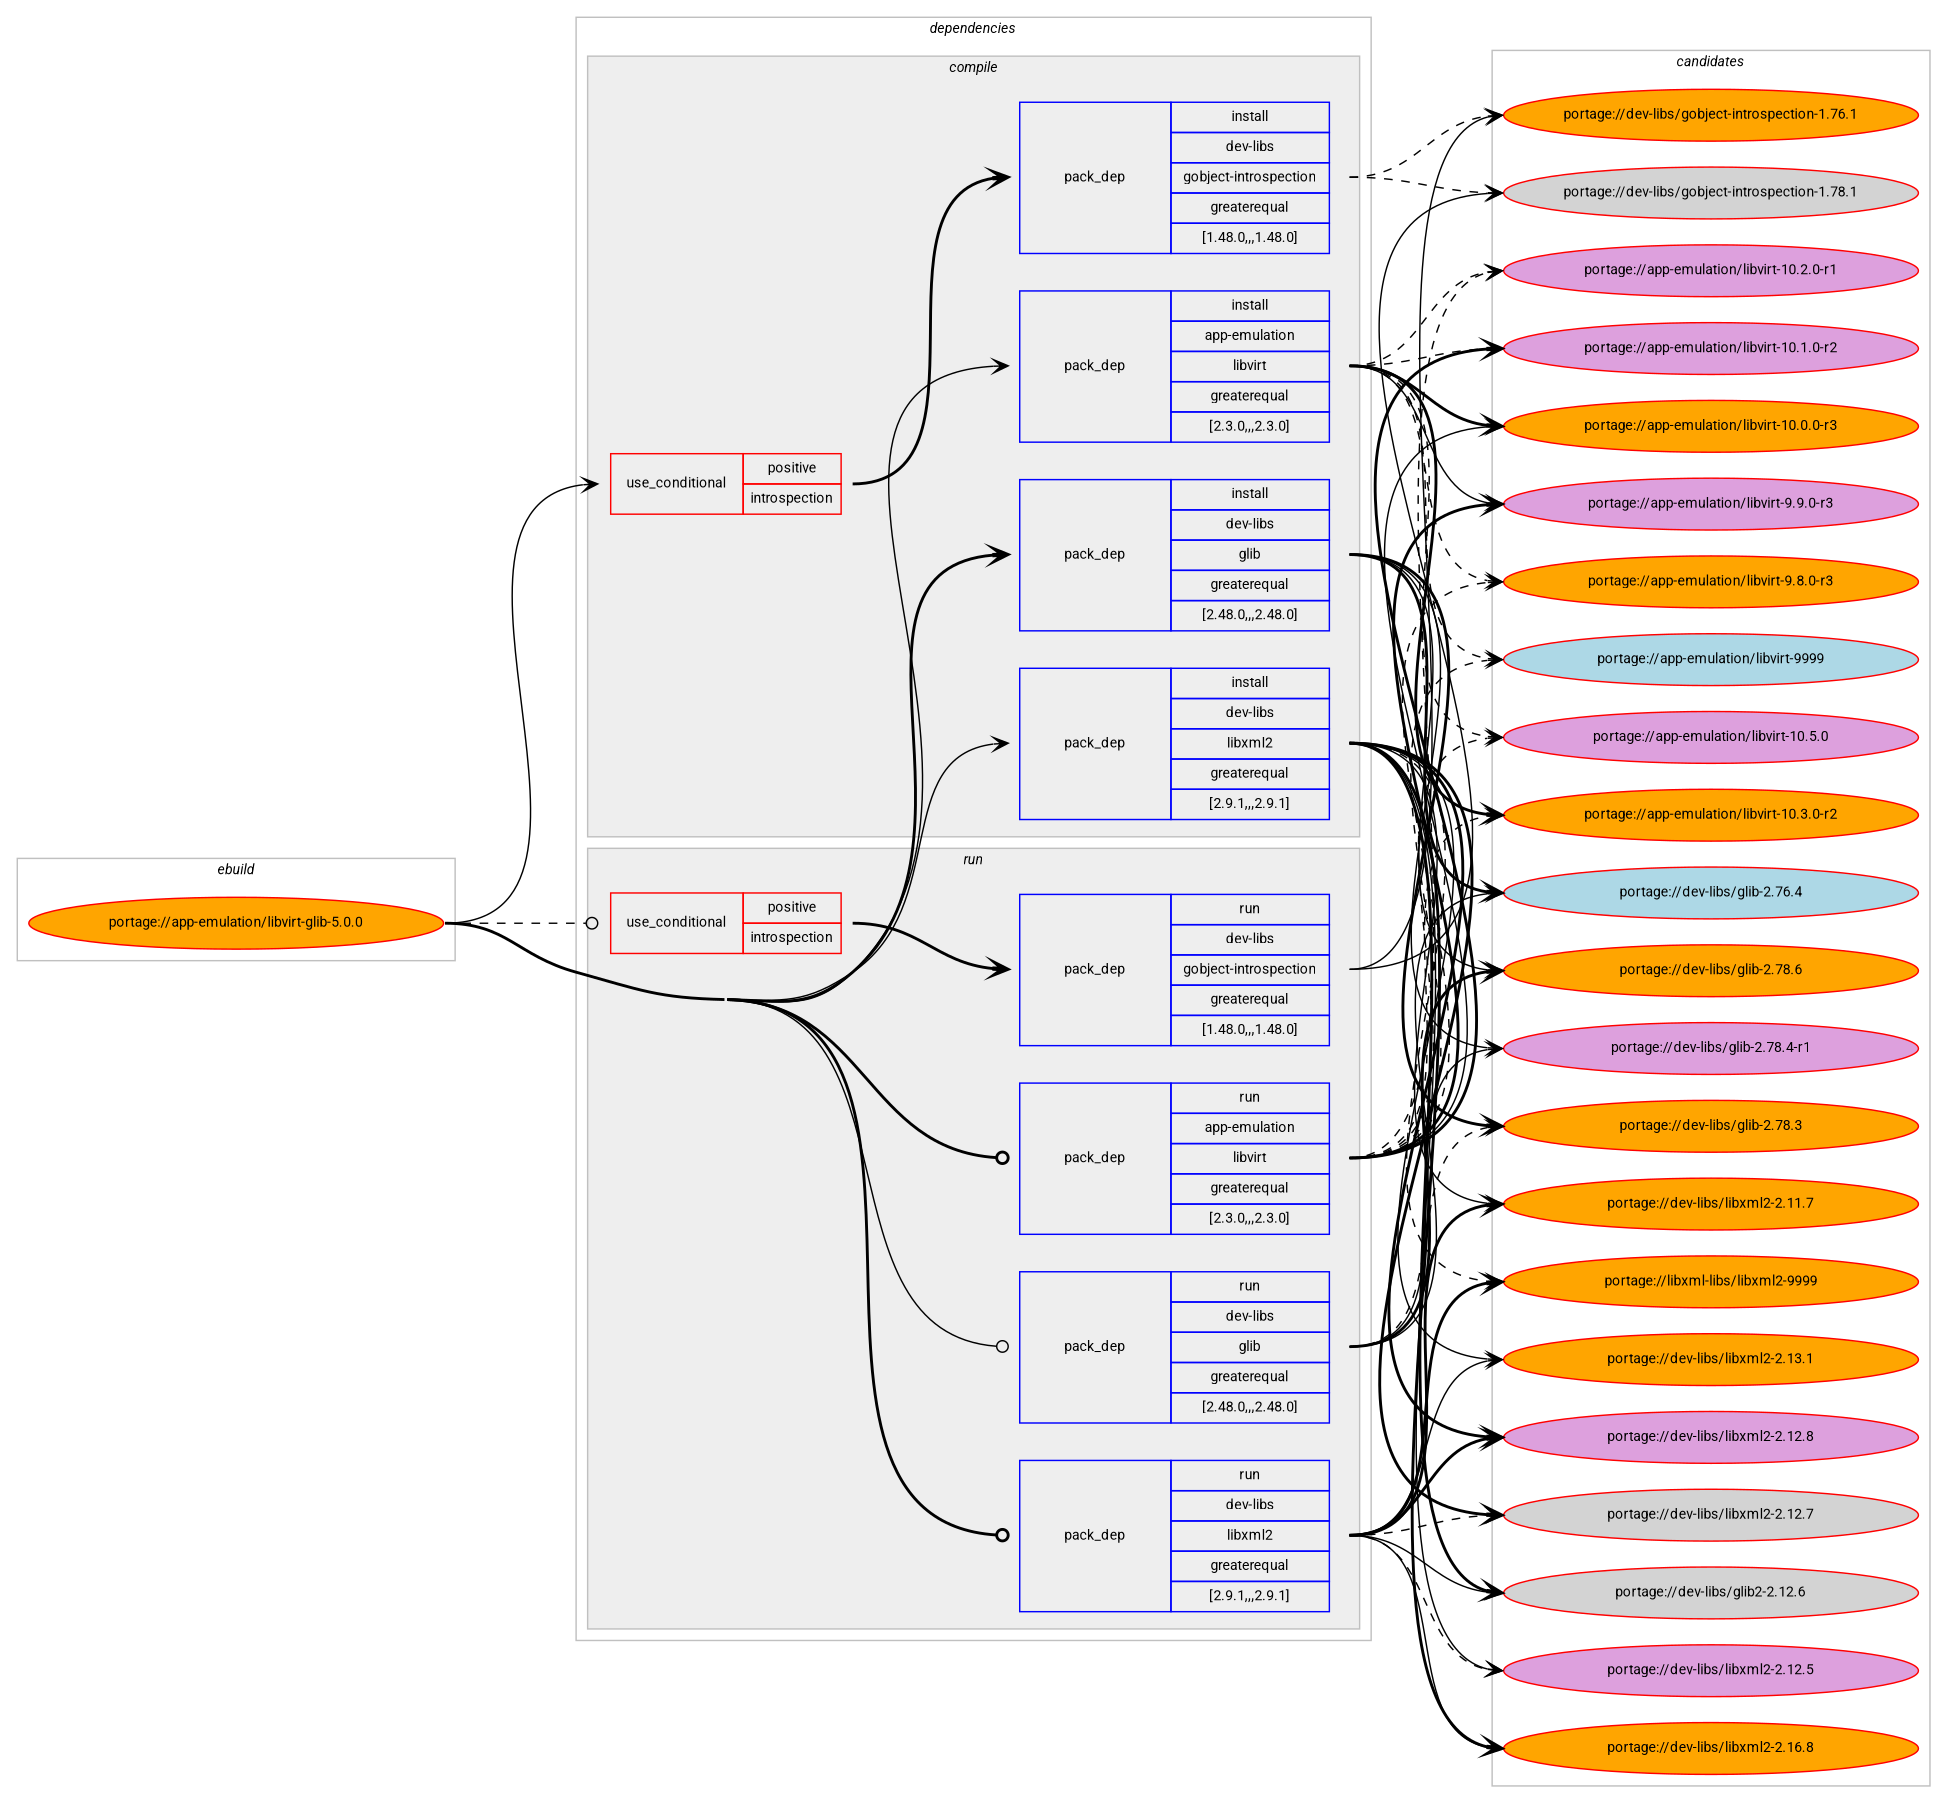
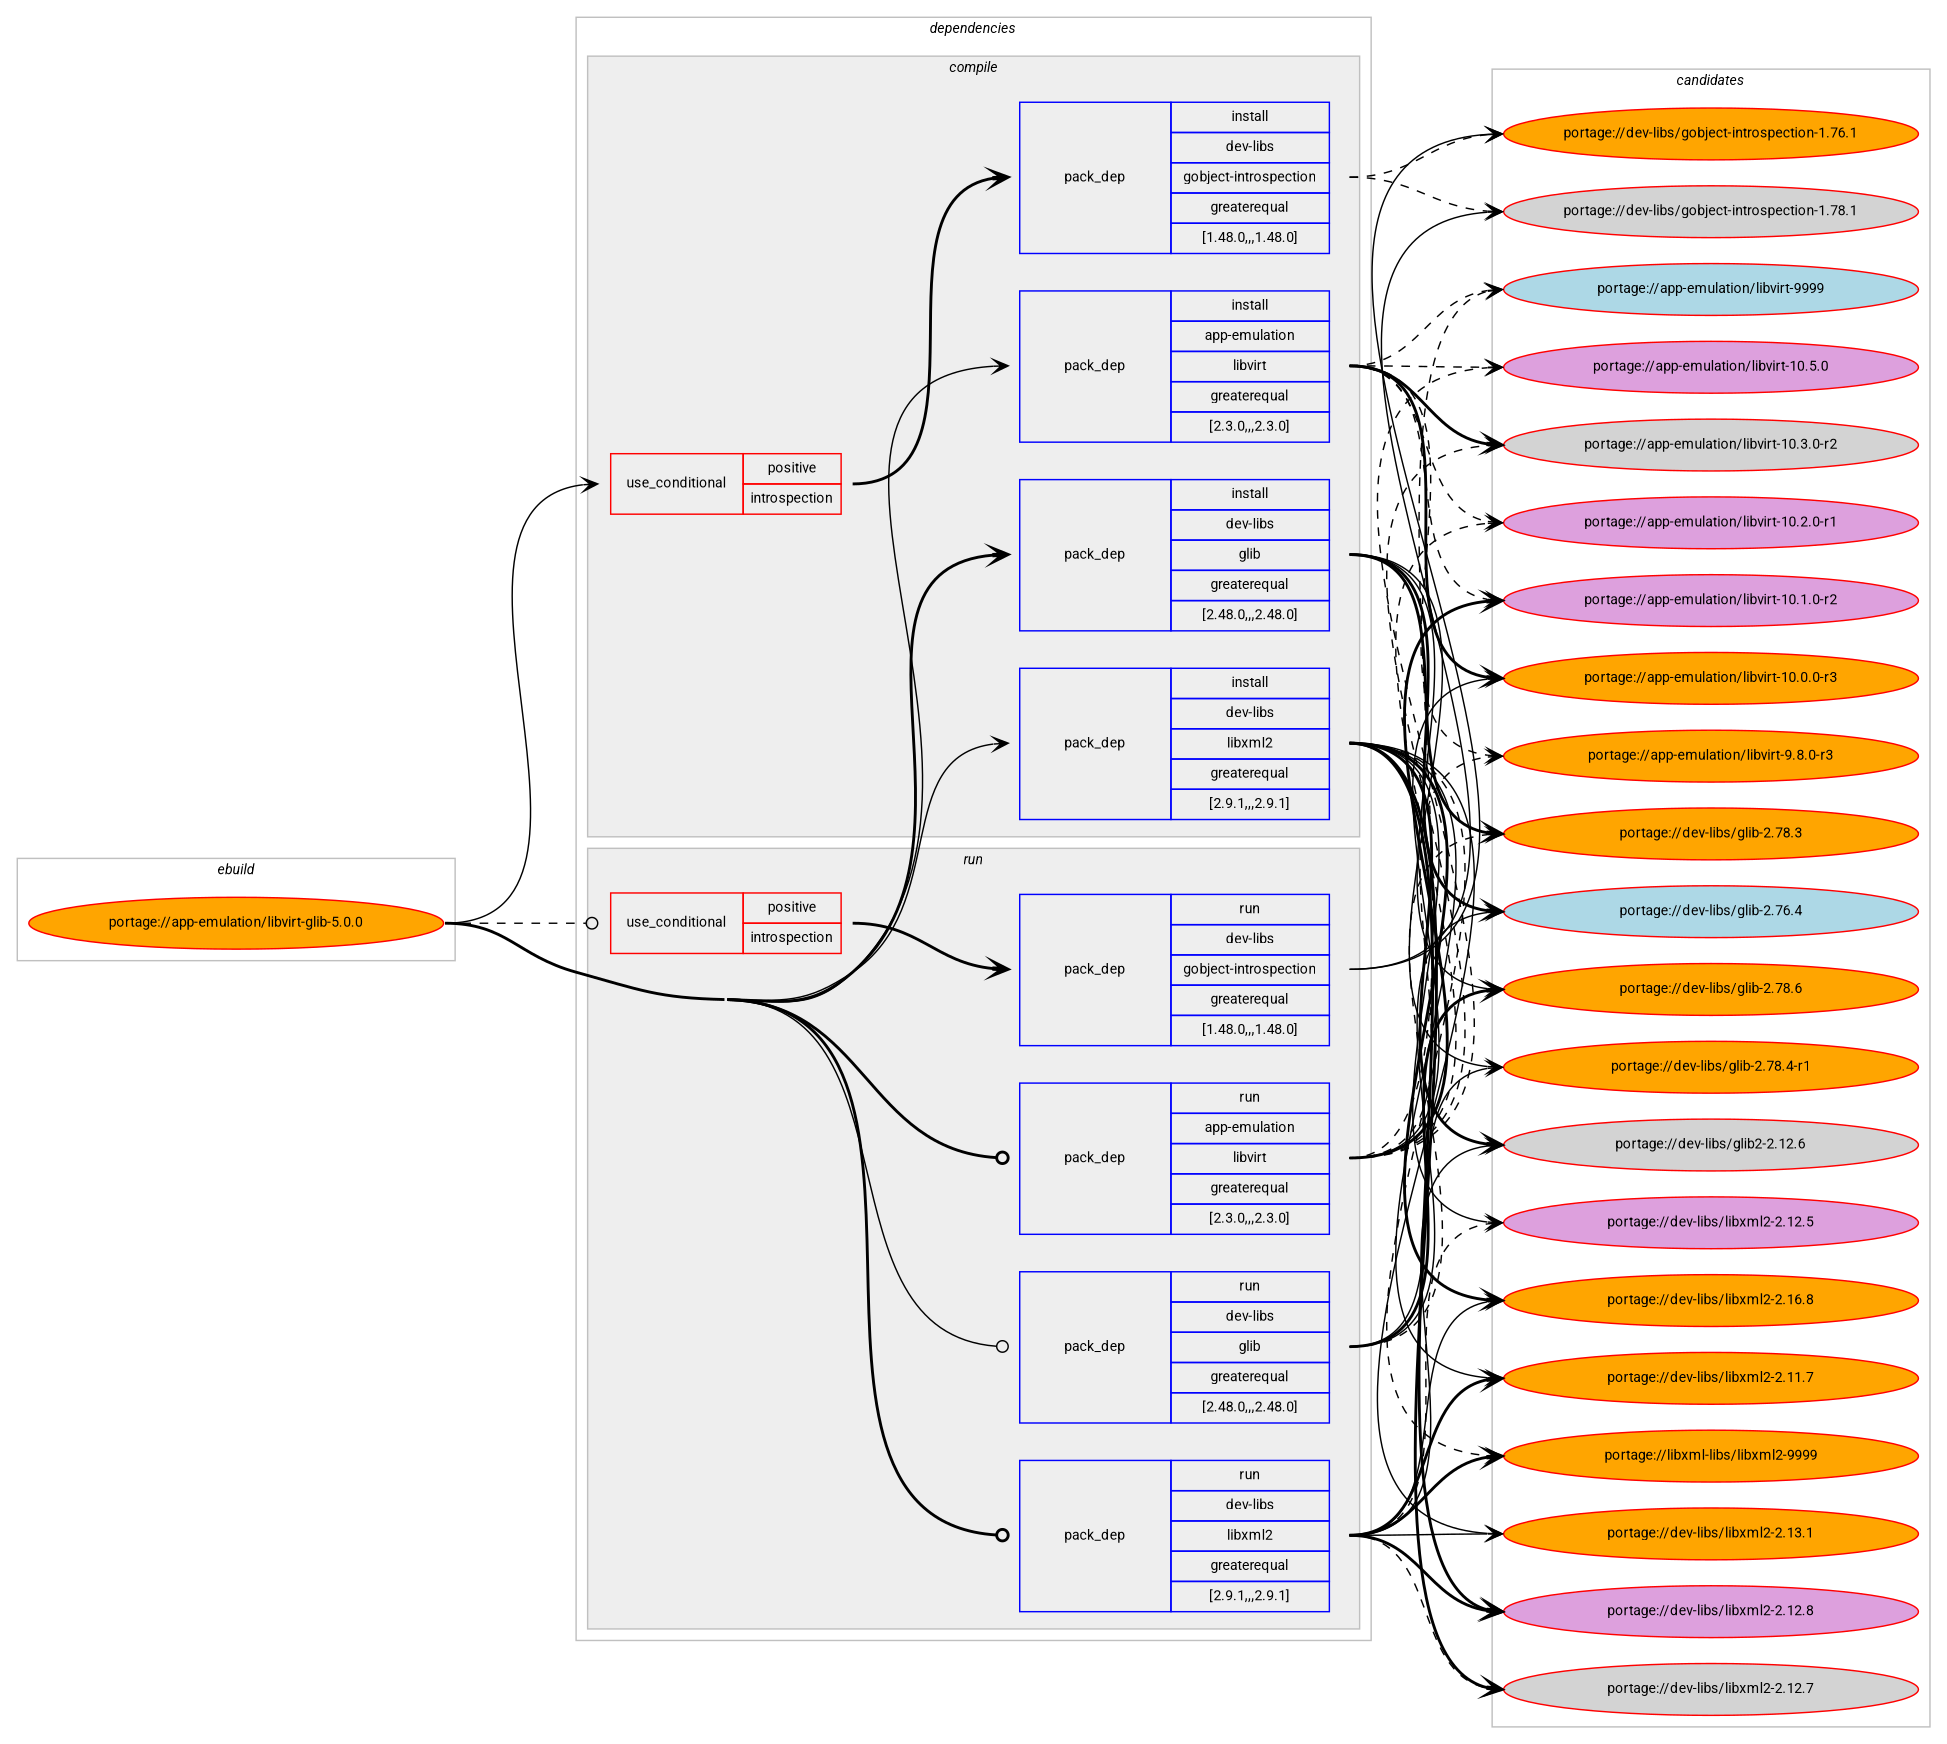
(1711, 504) -> none
(1711, 815) -> (1711, 445)
(1711, 1049) -> (1711, 1067)
